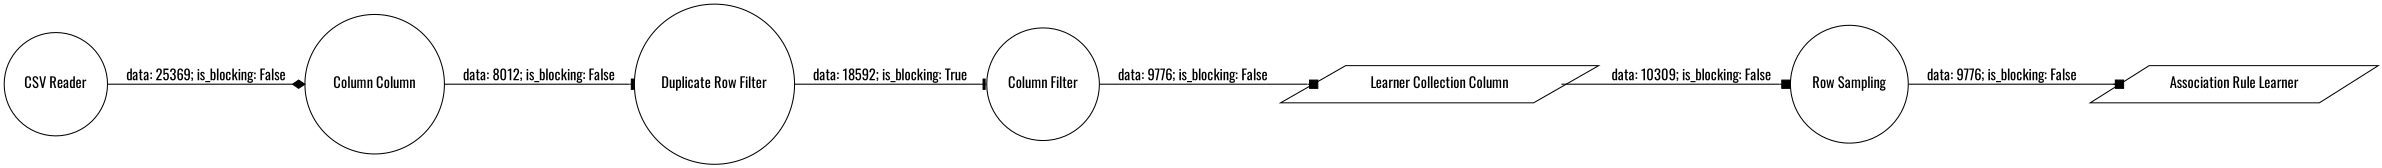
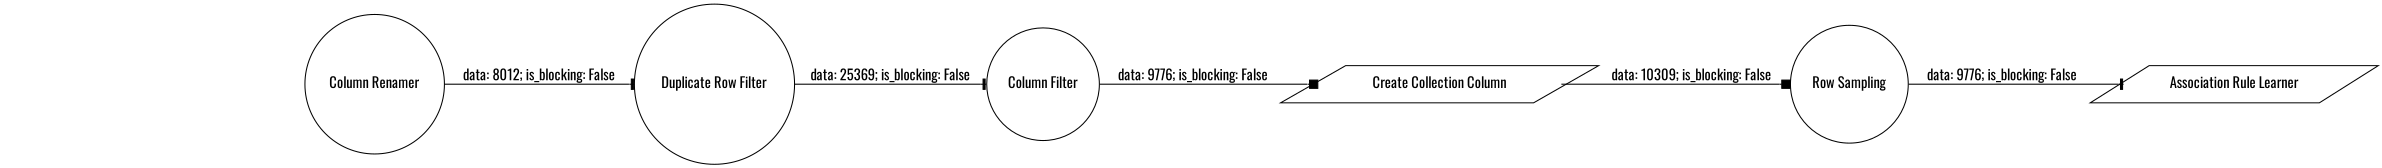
(891, 76) -> (891, 76)
(56, 84) -> none
(375, 84) -> (375, 84)
(1440, 84) -> (1440, 84)
(2013, 84) -> (2013, 84)
